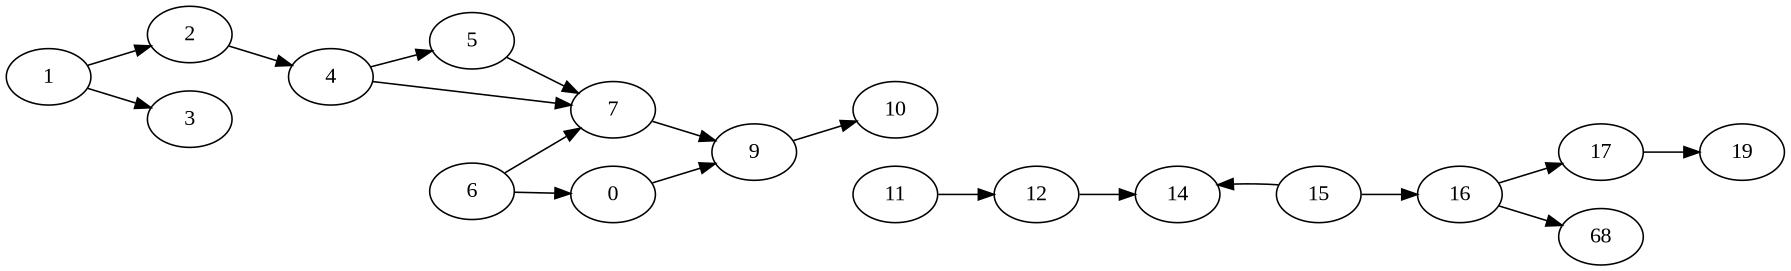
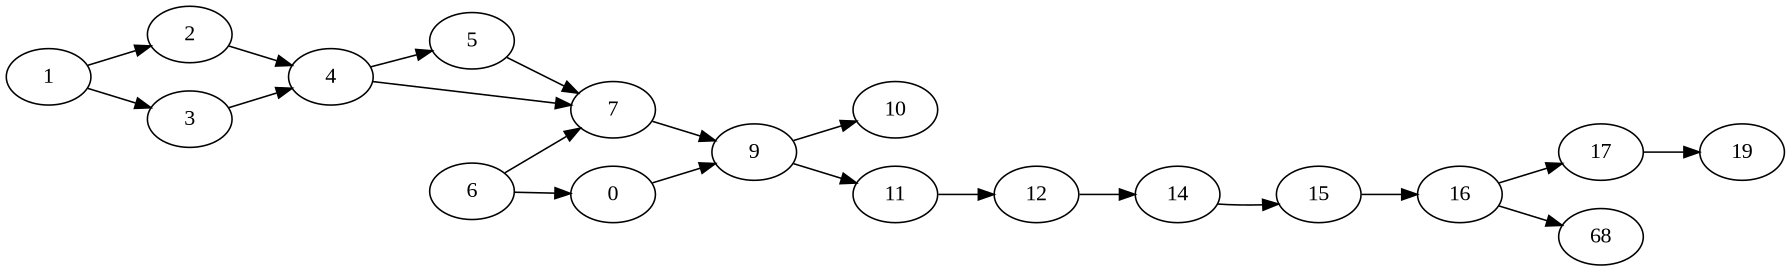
none -> (253, 100)
none -> (817, 171)
(1256, 184) -> (1240, 205)
